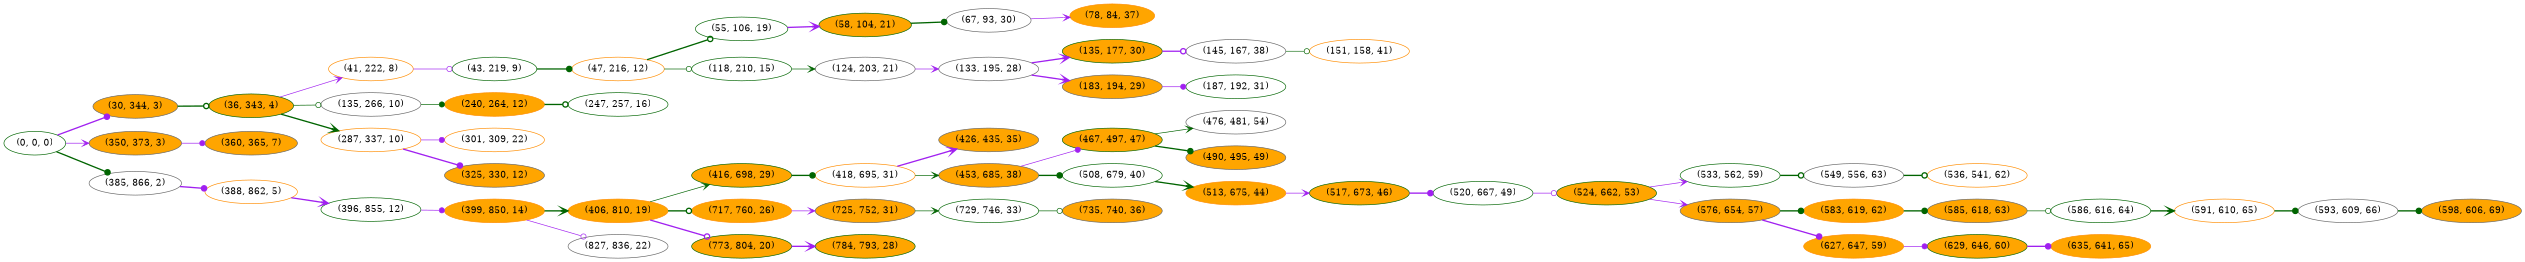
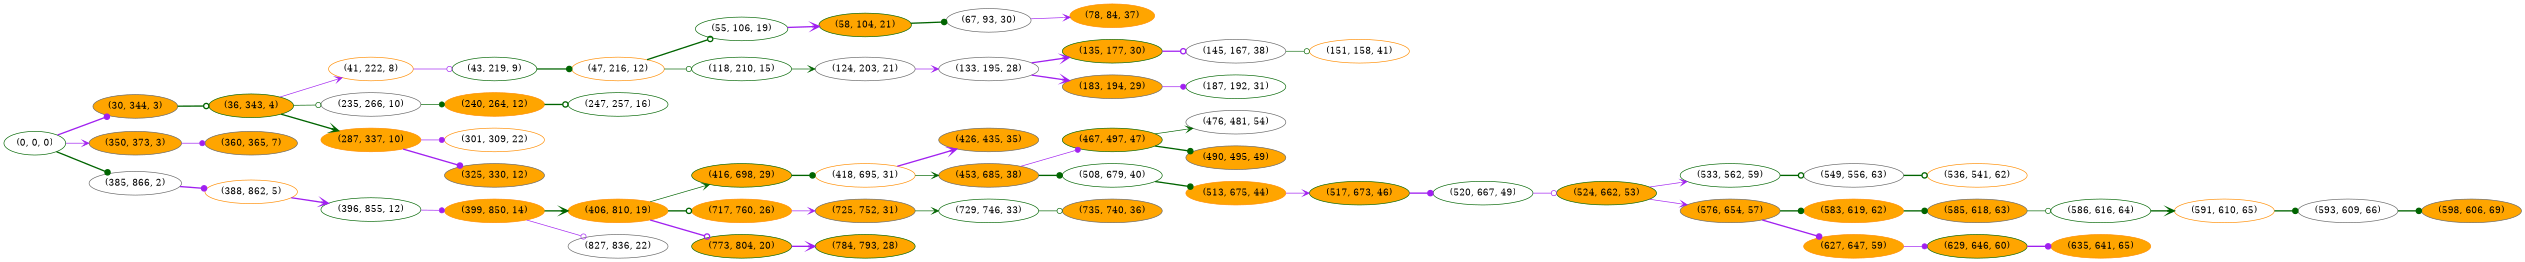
(371, 104) -> (371, 104)
(371, 140) -> (371, 140)
(1171, 184) -> (1171, 184)
